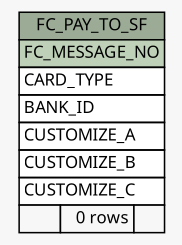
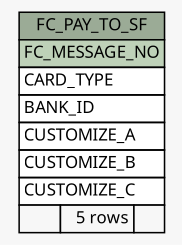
(103, 218) -> (103, 218)
